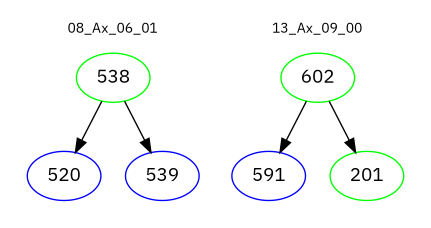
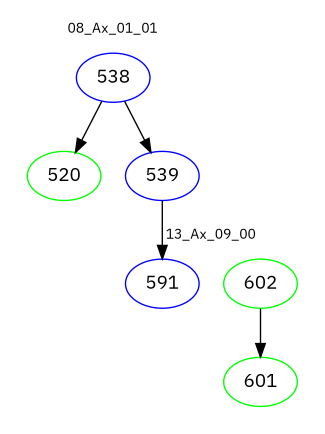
(113, 29) -> (113, 29)
(113, 78) -> (113, 78)
(296, 121) -> (162, 231)
(64, 176) -> (64, 176)
(367, 176) -> (261, 382)
